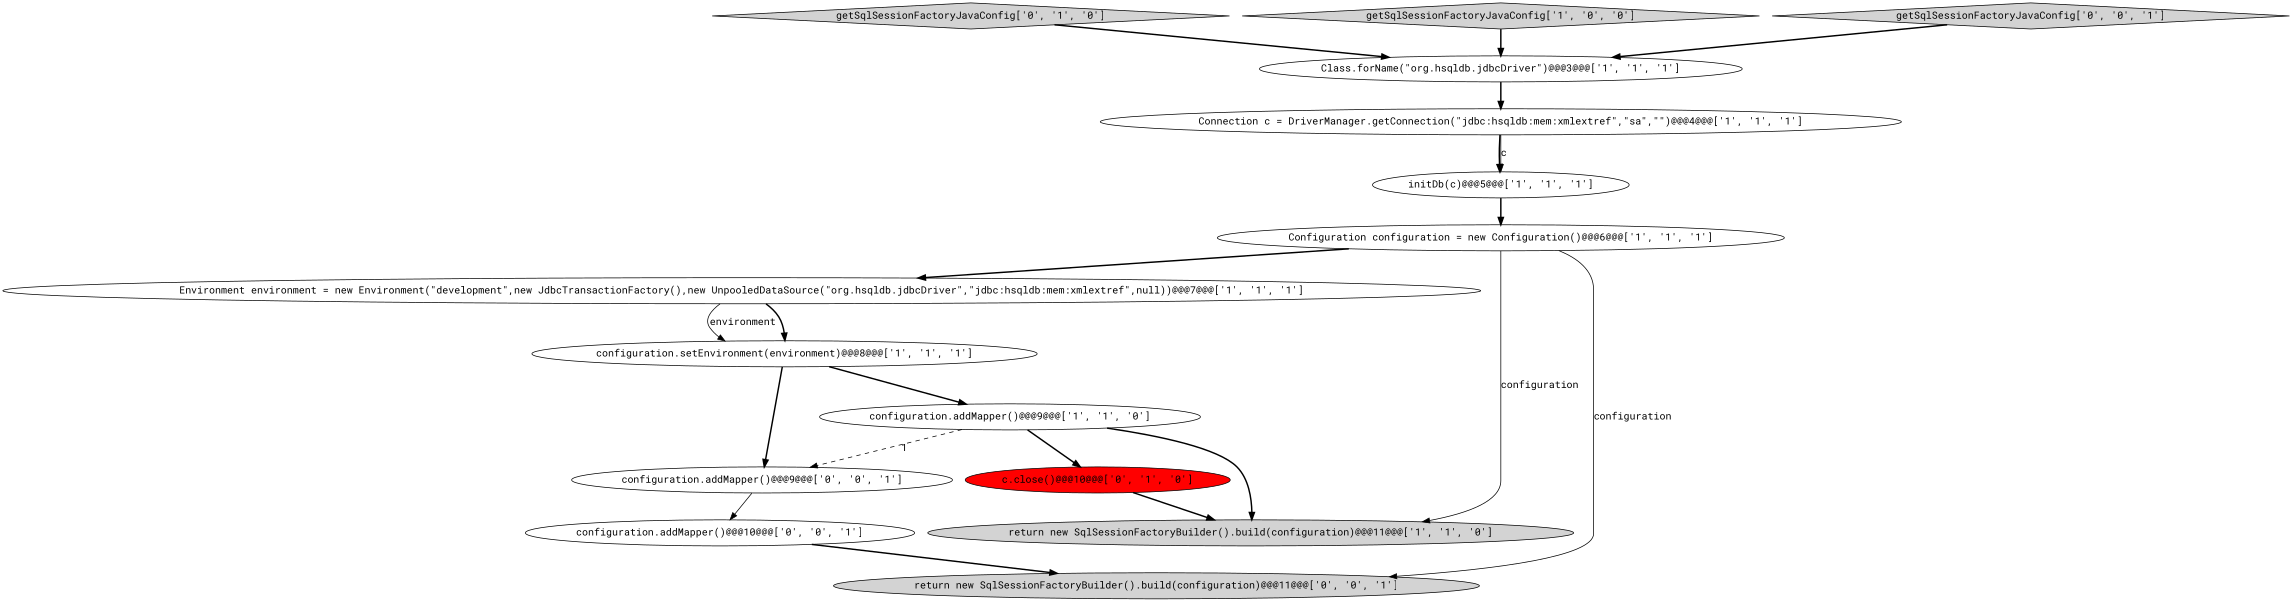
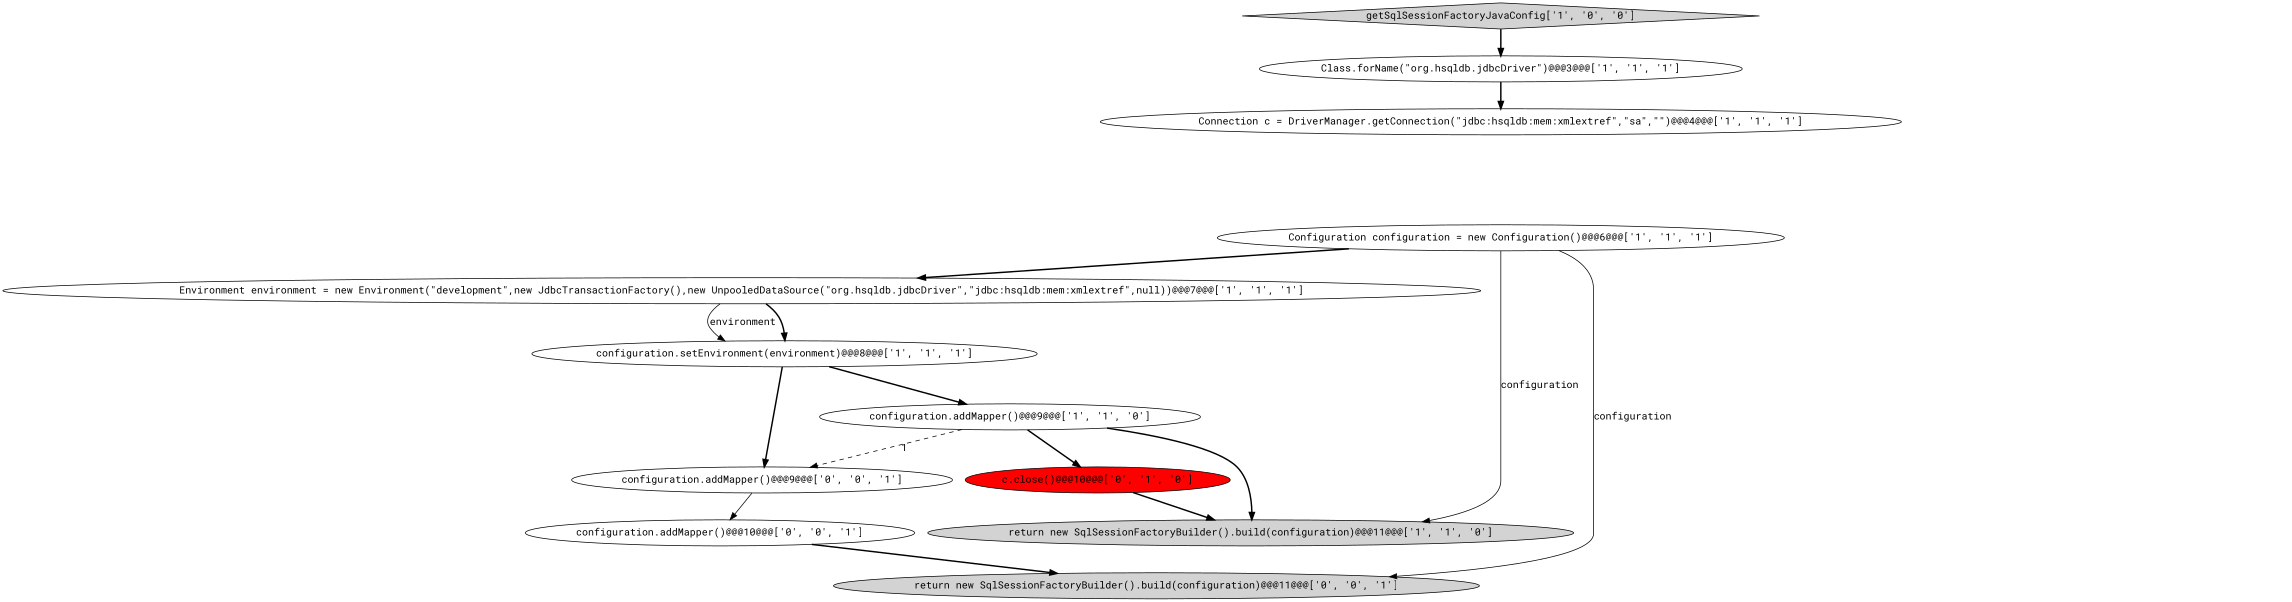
(971, 16) -> none
(2031, 16) -> none
(1501, 185) -> none
